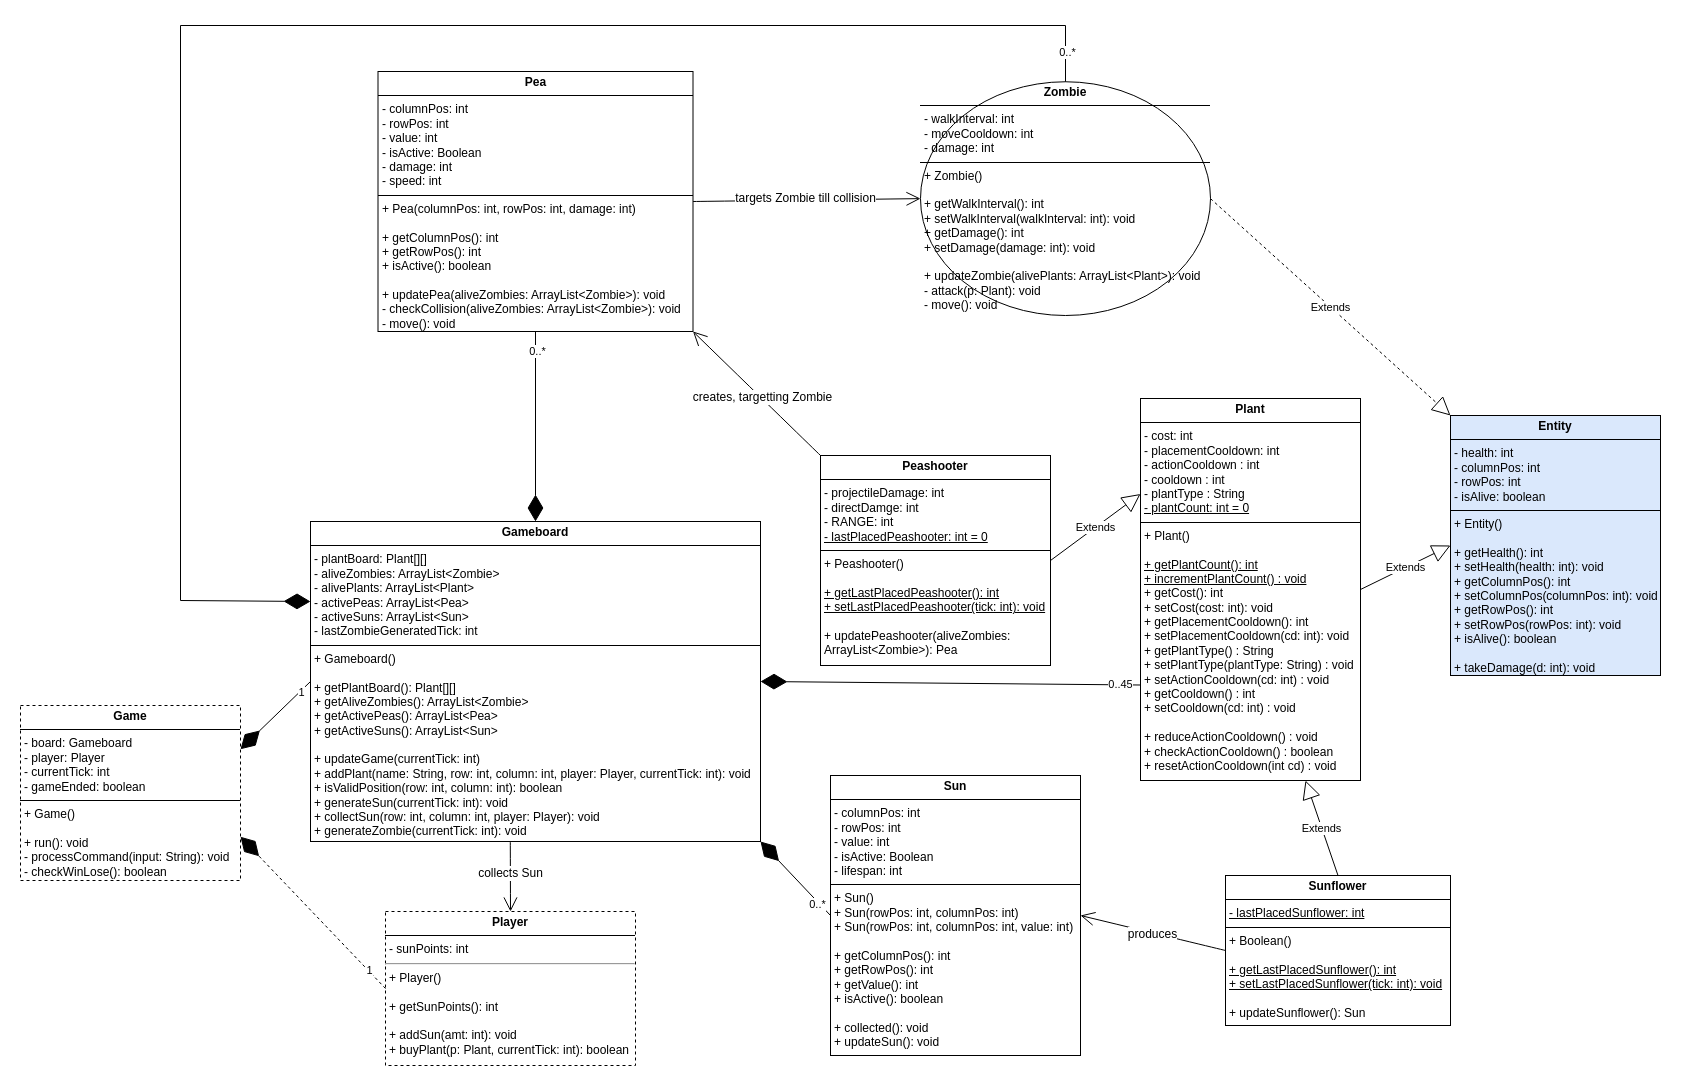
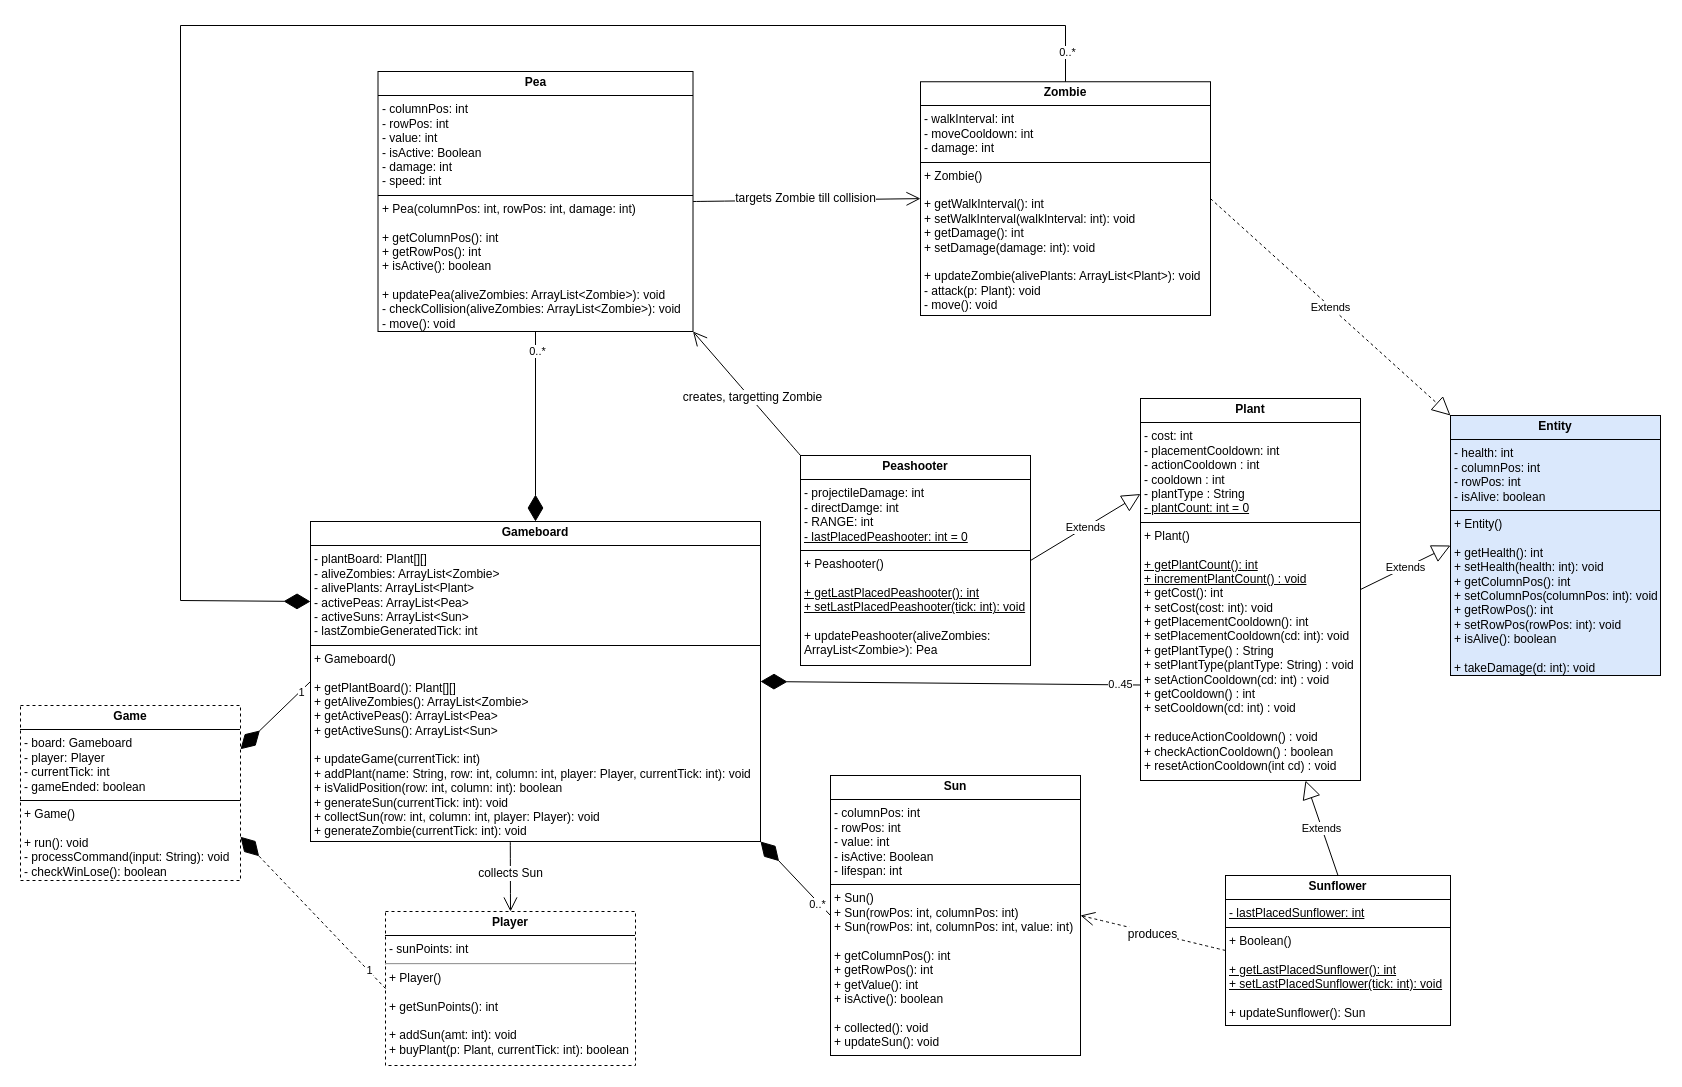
(1066, 199) -> (1066, 199)
(936, 561) -> (916, 561)
(1201, 945) -> (1201, 945)
